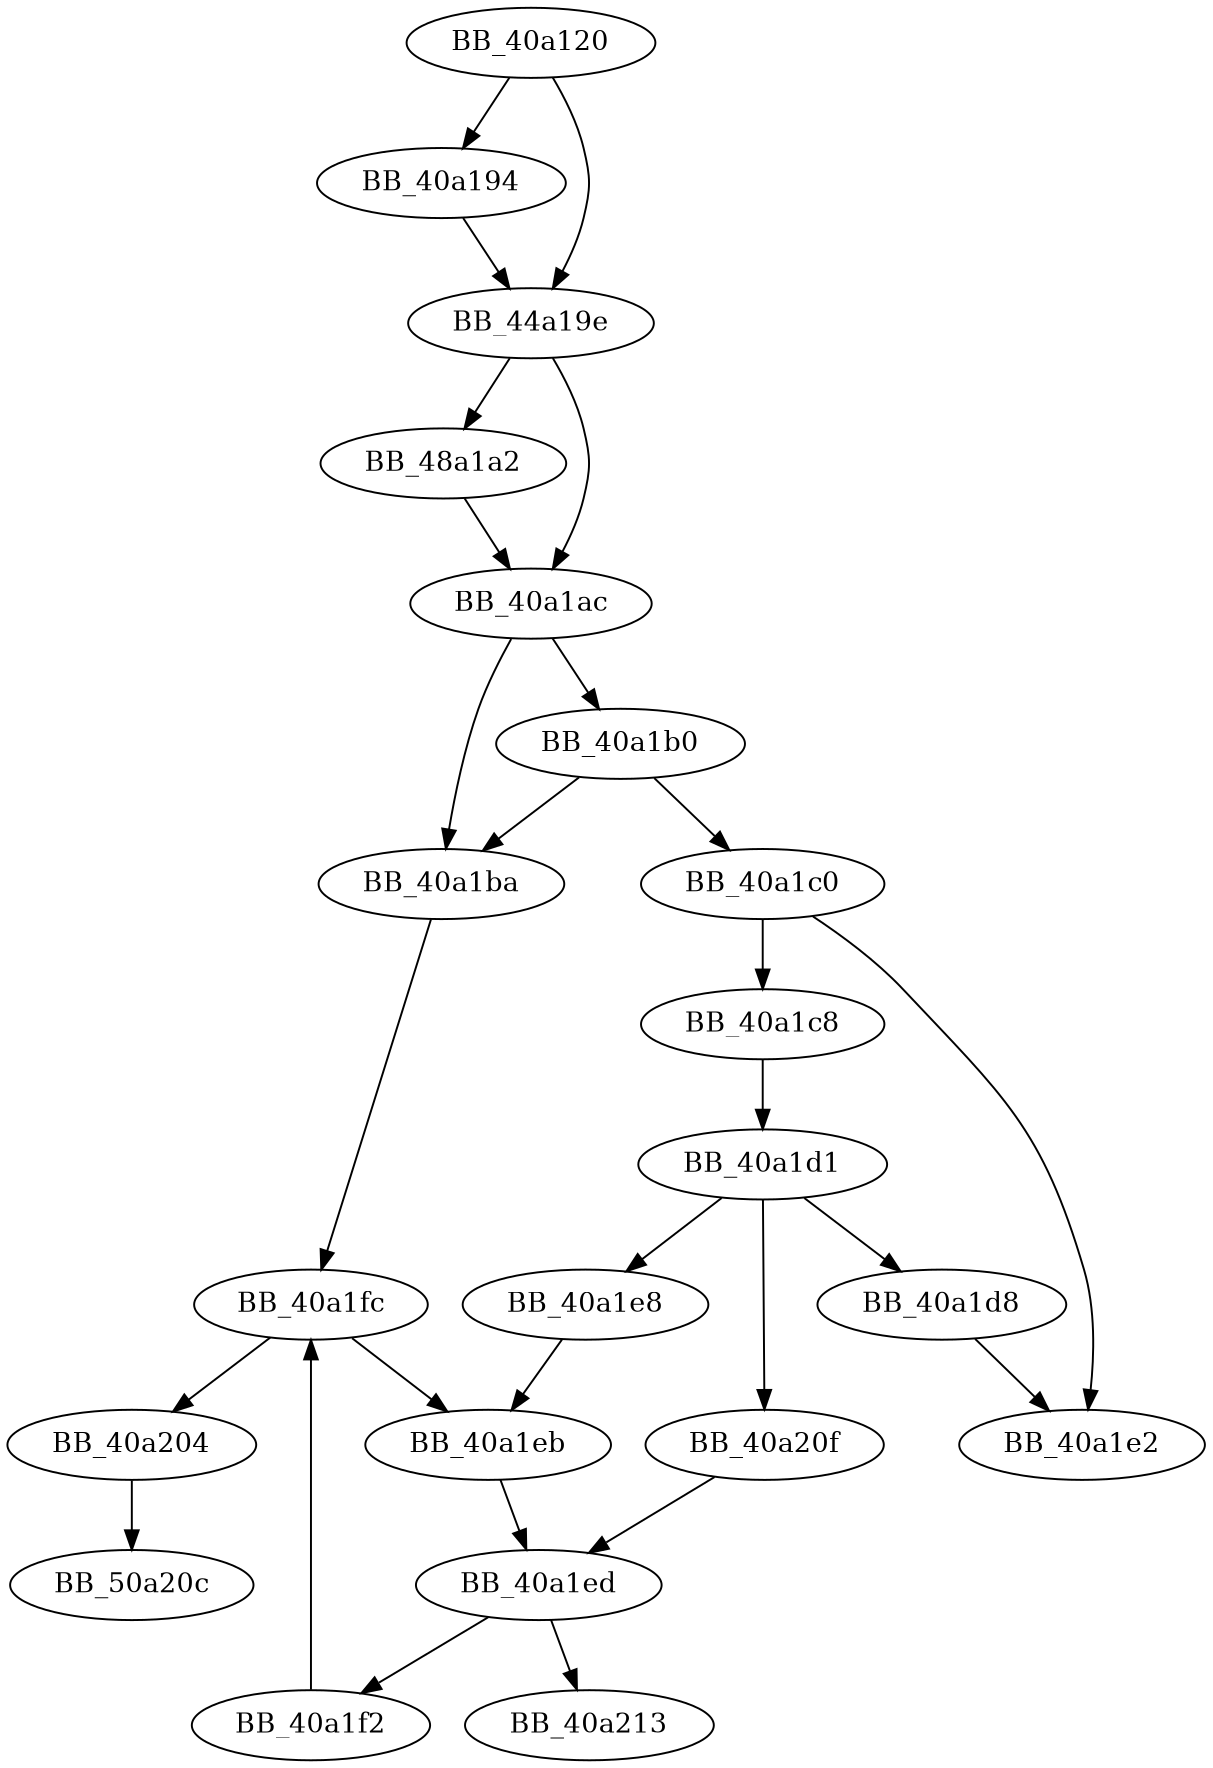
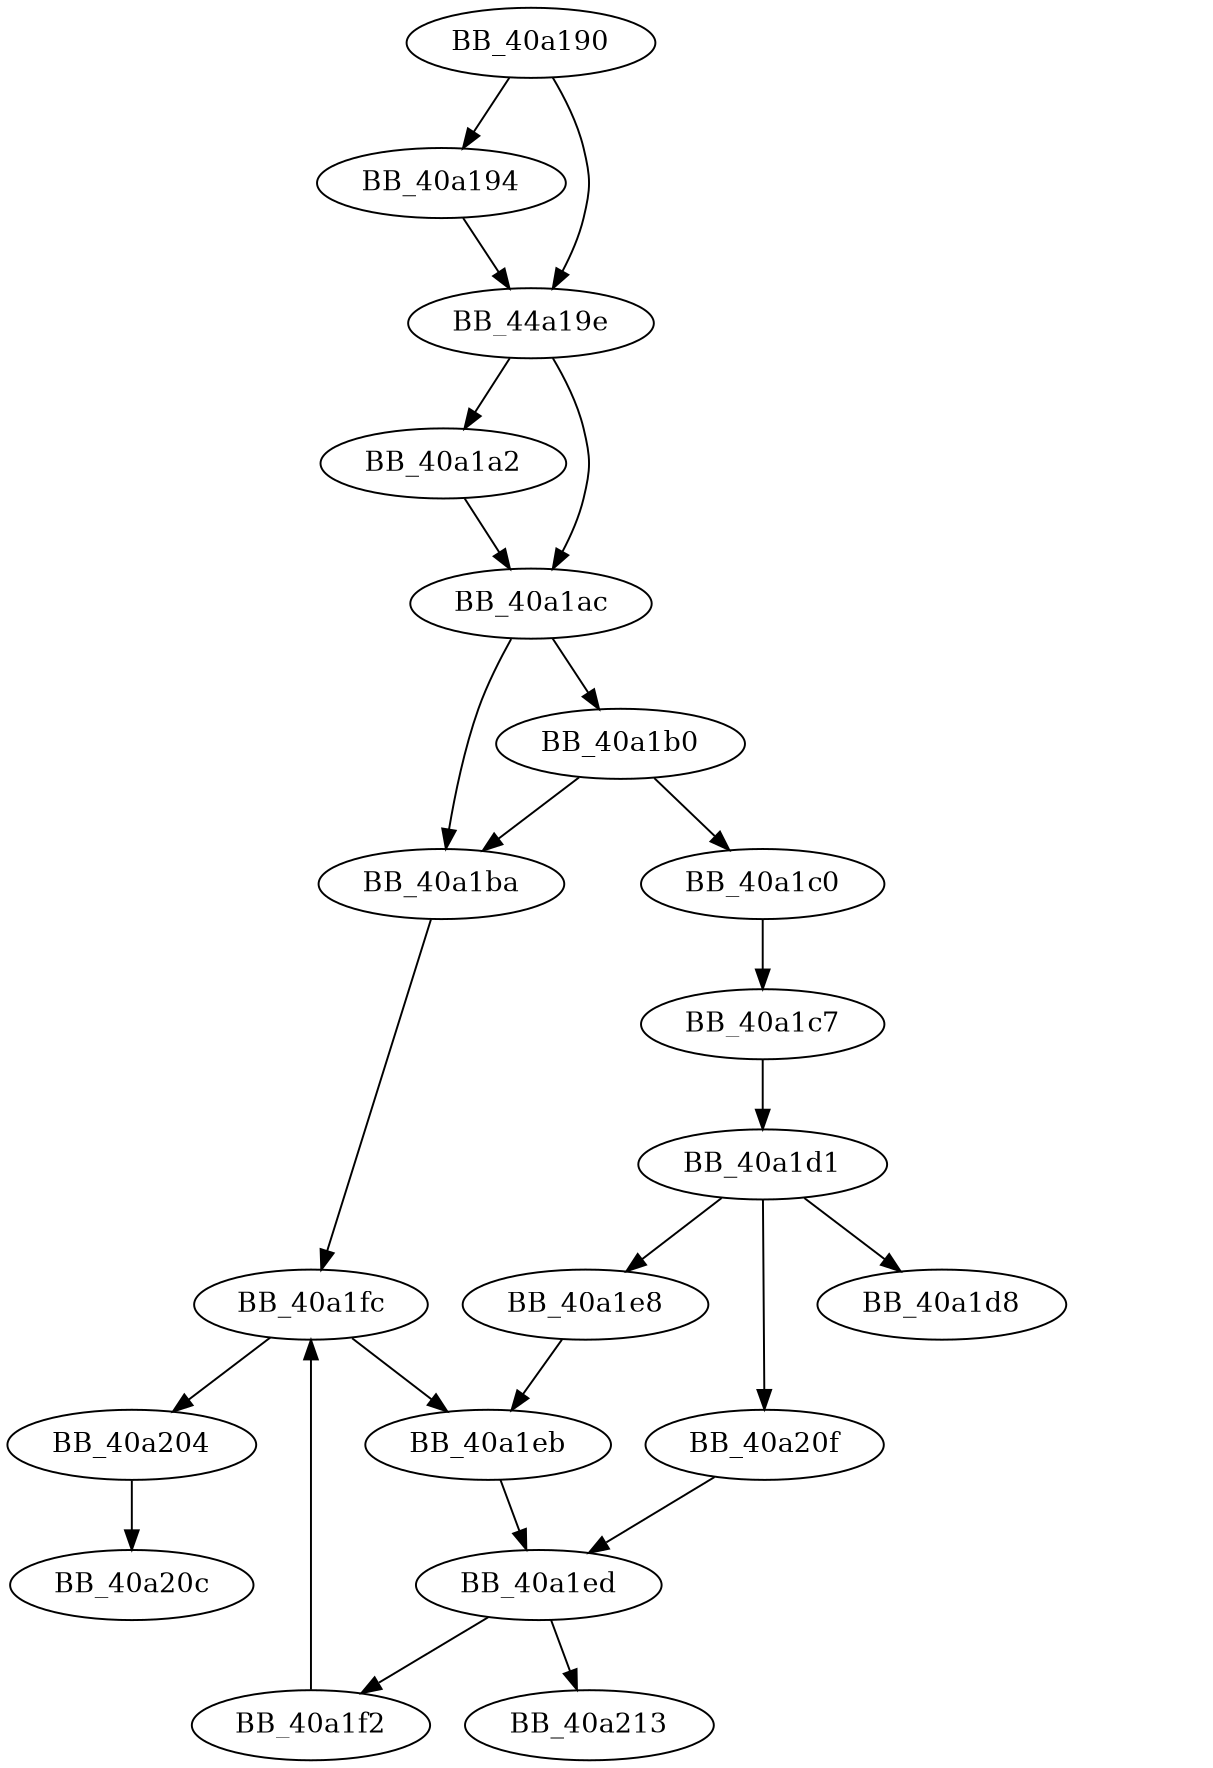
(531, 43) -> (531, 43)
(443, 463) -> (443, 463)
(763, 1024) -> (763, 1024)
(1082, 1445) -> none
(132, 1585) -> (132, 1585)
